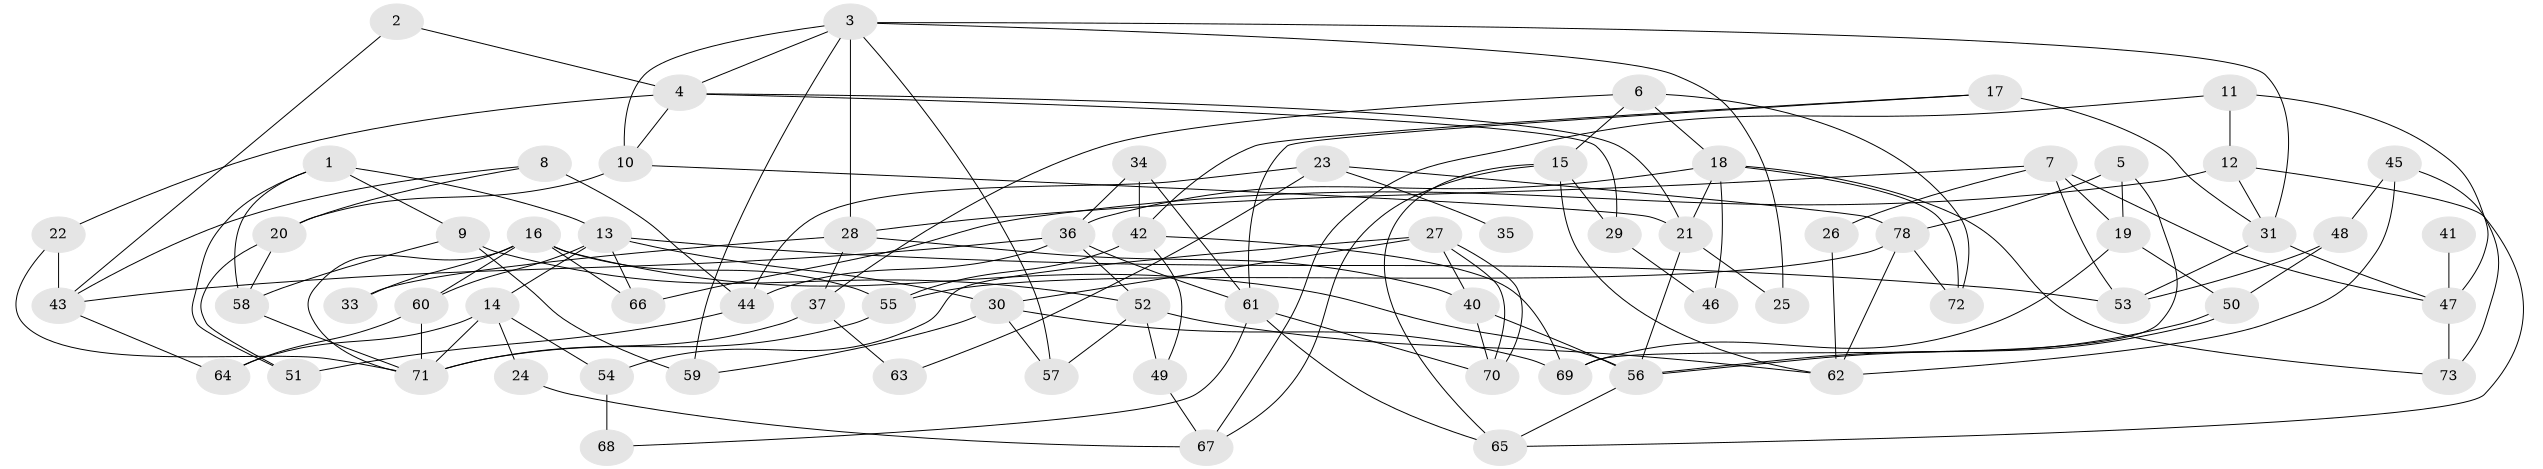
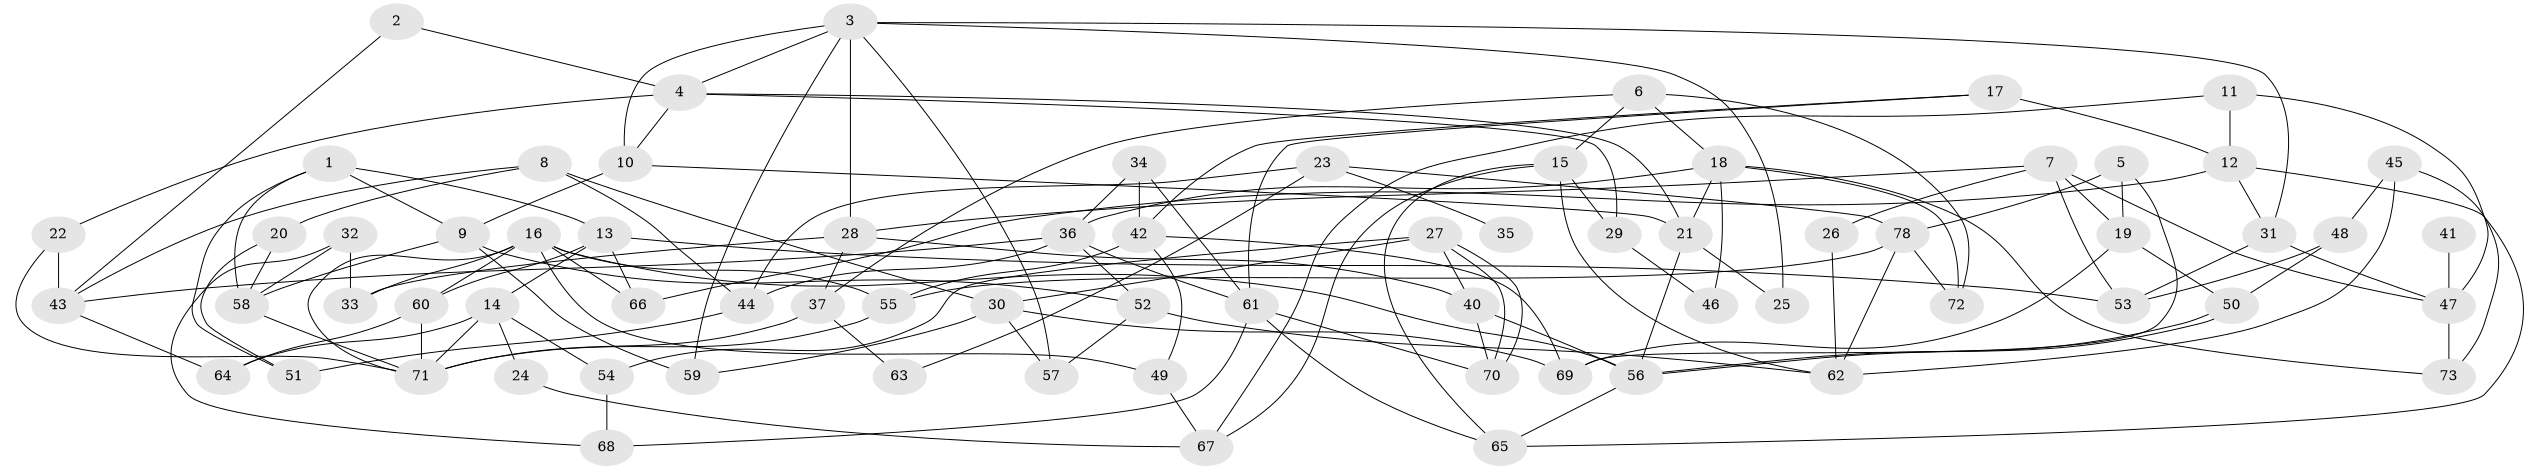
(2147, 140) -> (2115, 123)
(451, 197) -> (543, 198)
none -> (350, 235)
(775, 267) -> (759, 236)
(1152, 341) -> (884, 354)
